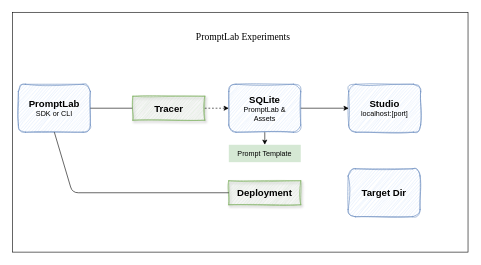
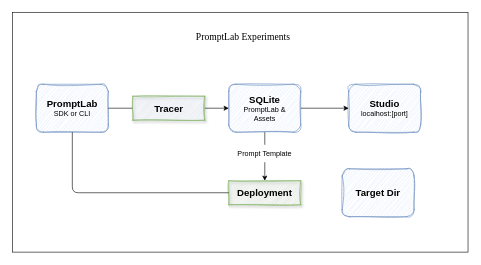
(54, 108) -> (72, 108)
(169, 108) -> (169, 108)
(215, 108) -> (215, 108)
(265, 139) -> (265, 140)
(265, 154) -> (265, 154)
(384, 193) -> (378, 193)
